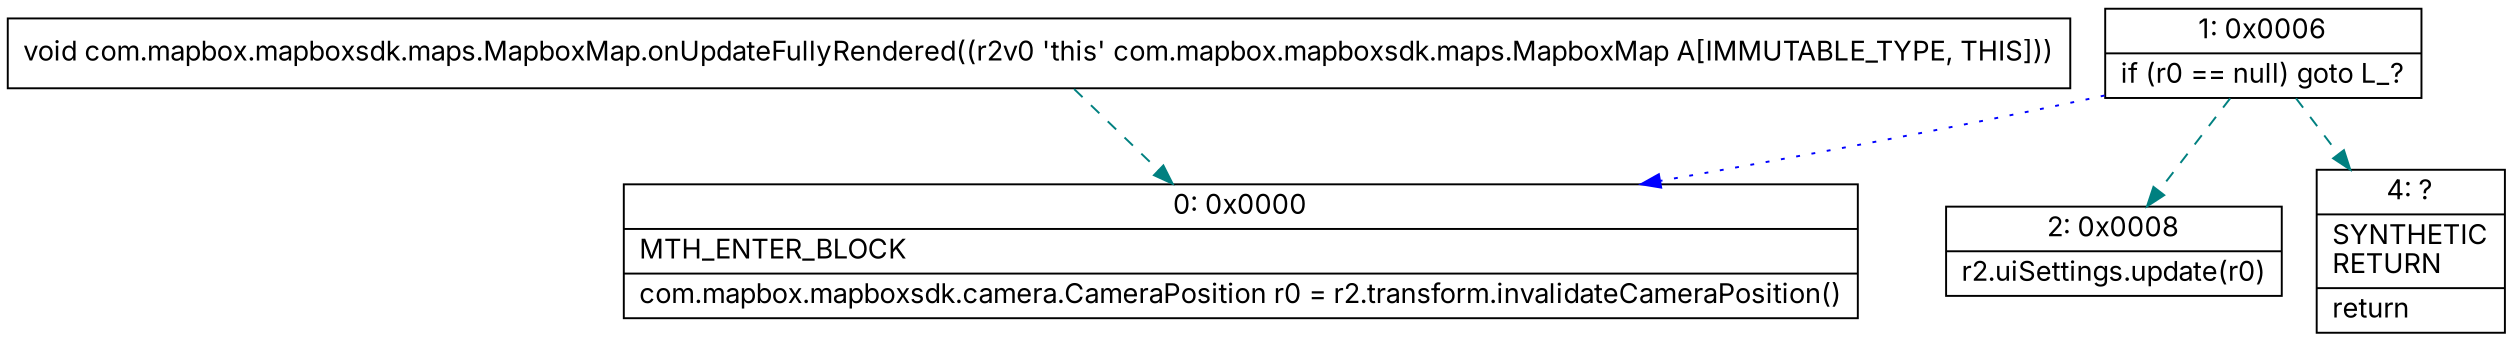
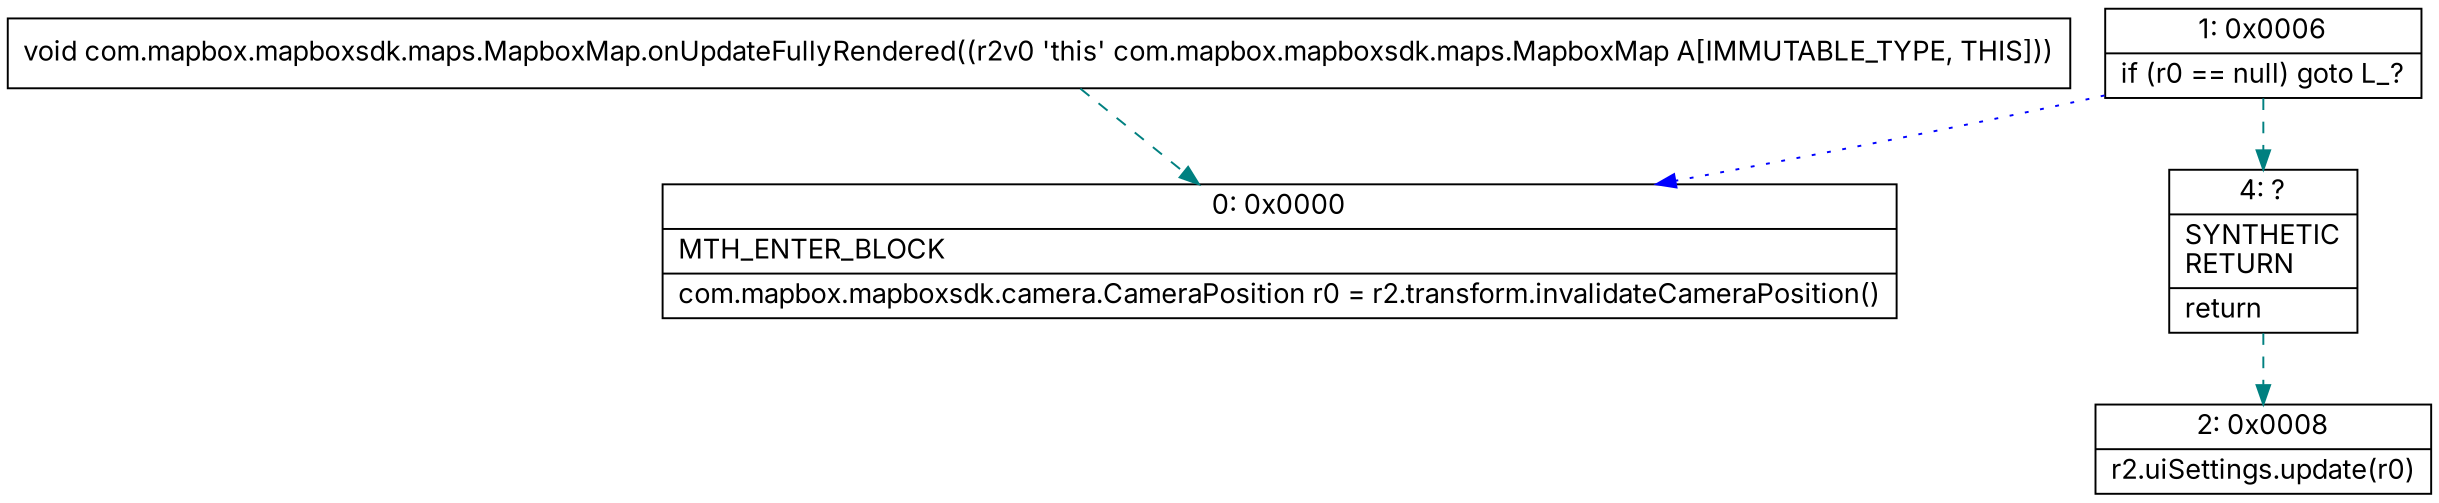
(2195, 144) -> (2263, 359)
